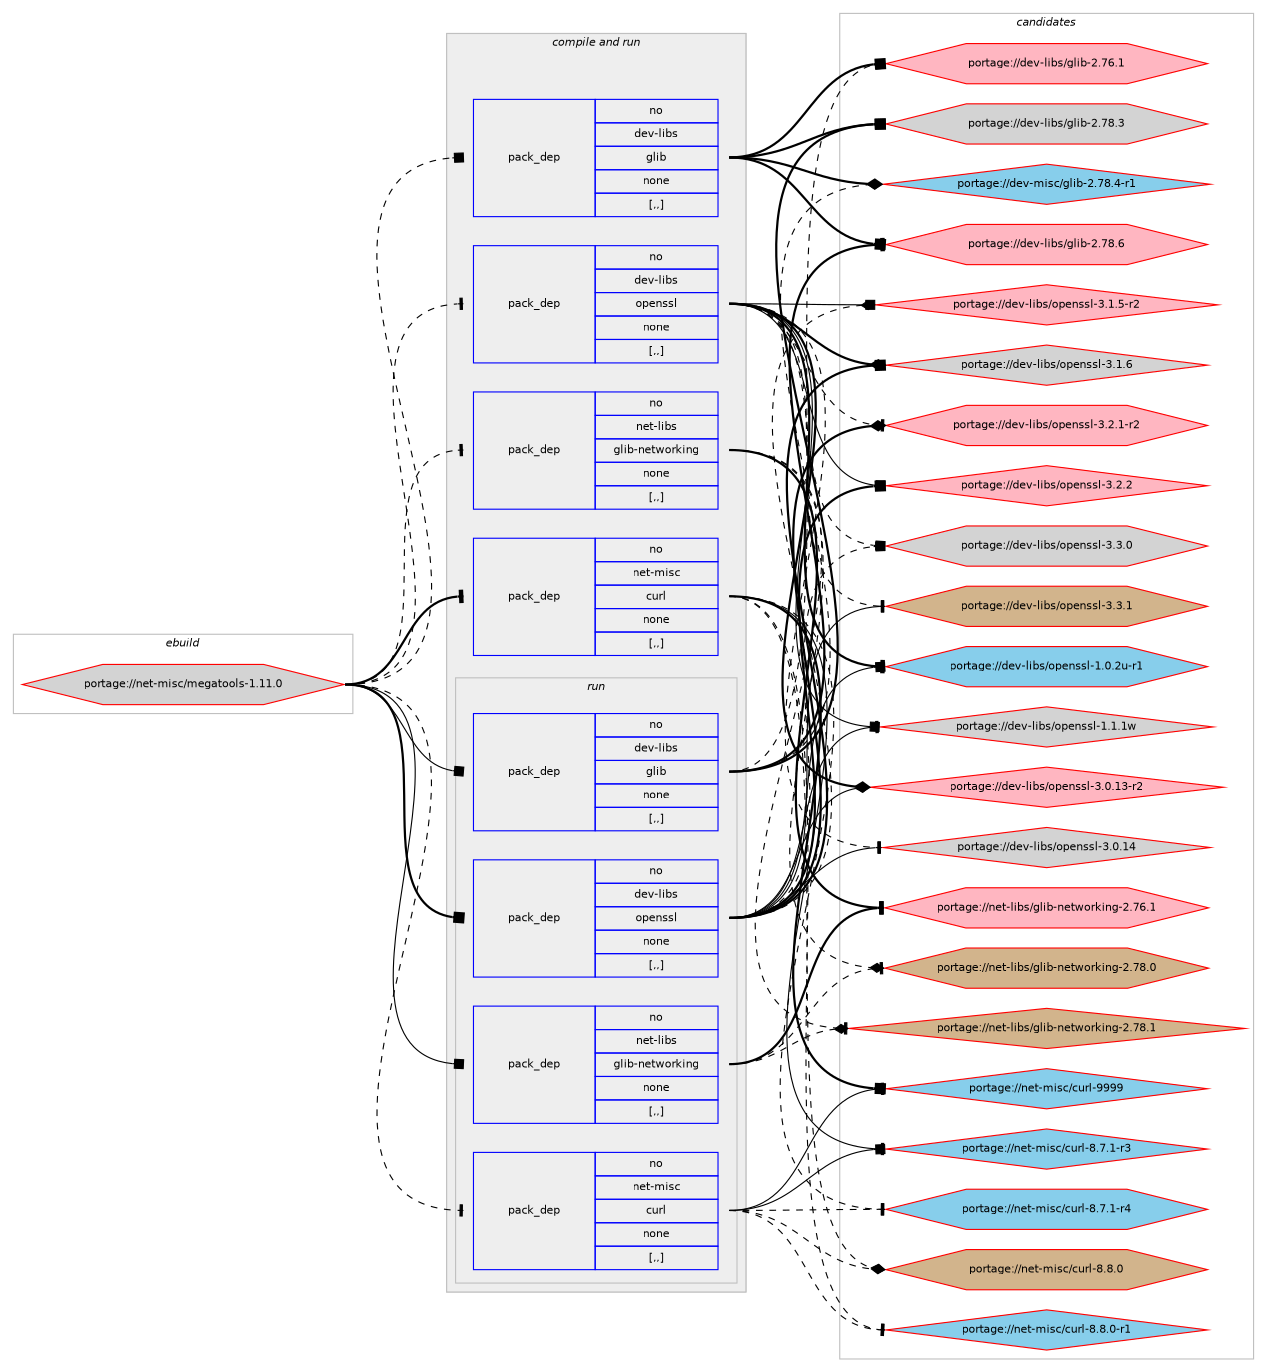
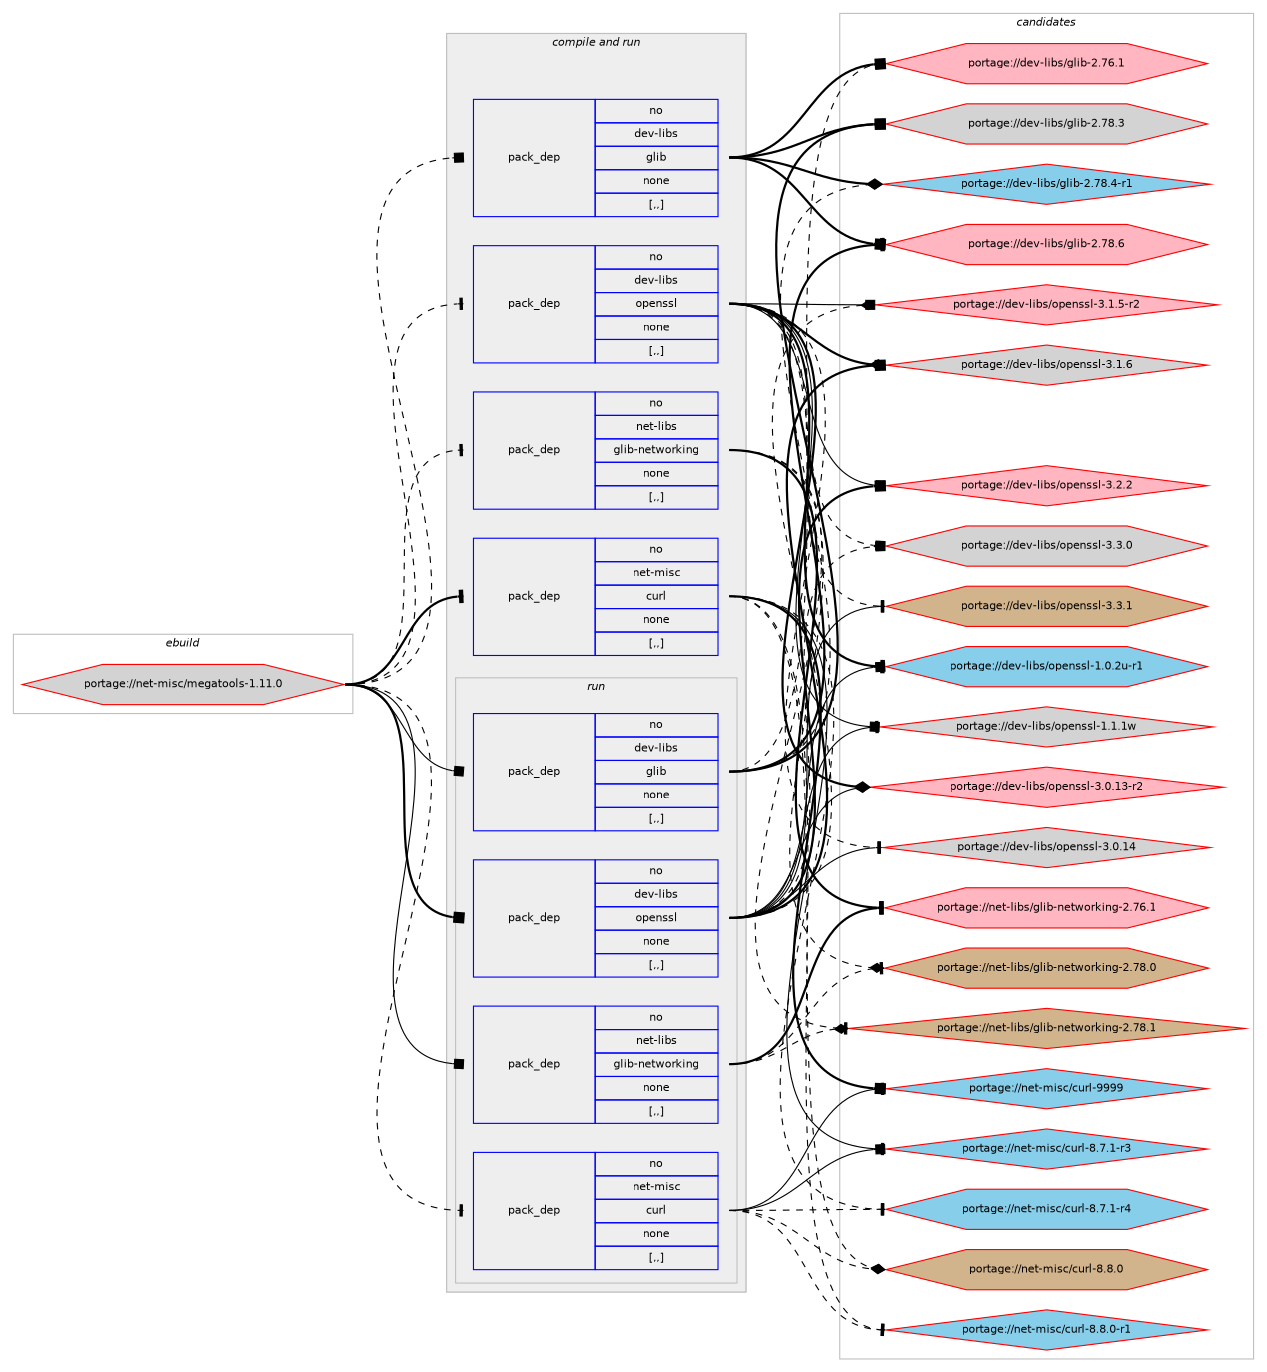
(1047, 184) -> (1047, 184)
(1047, 425) -> none
